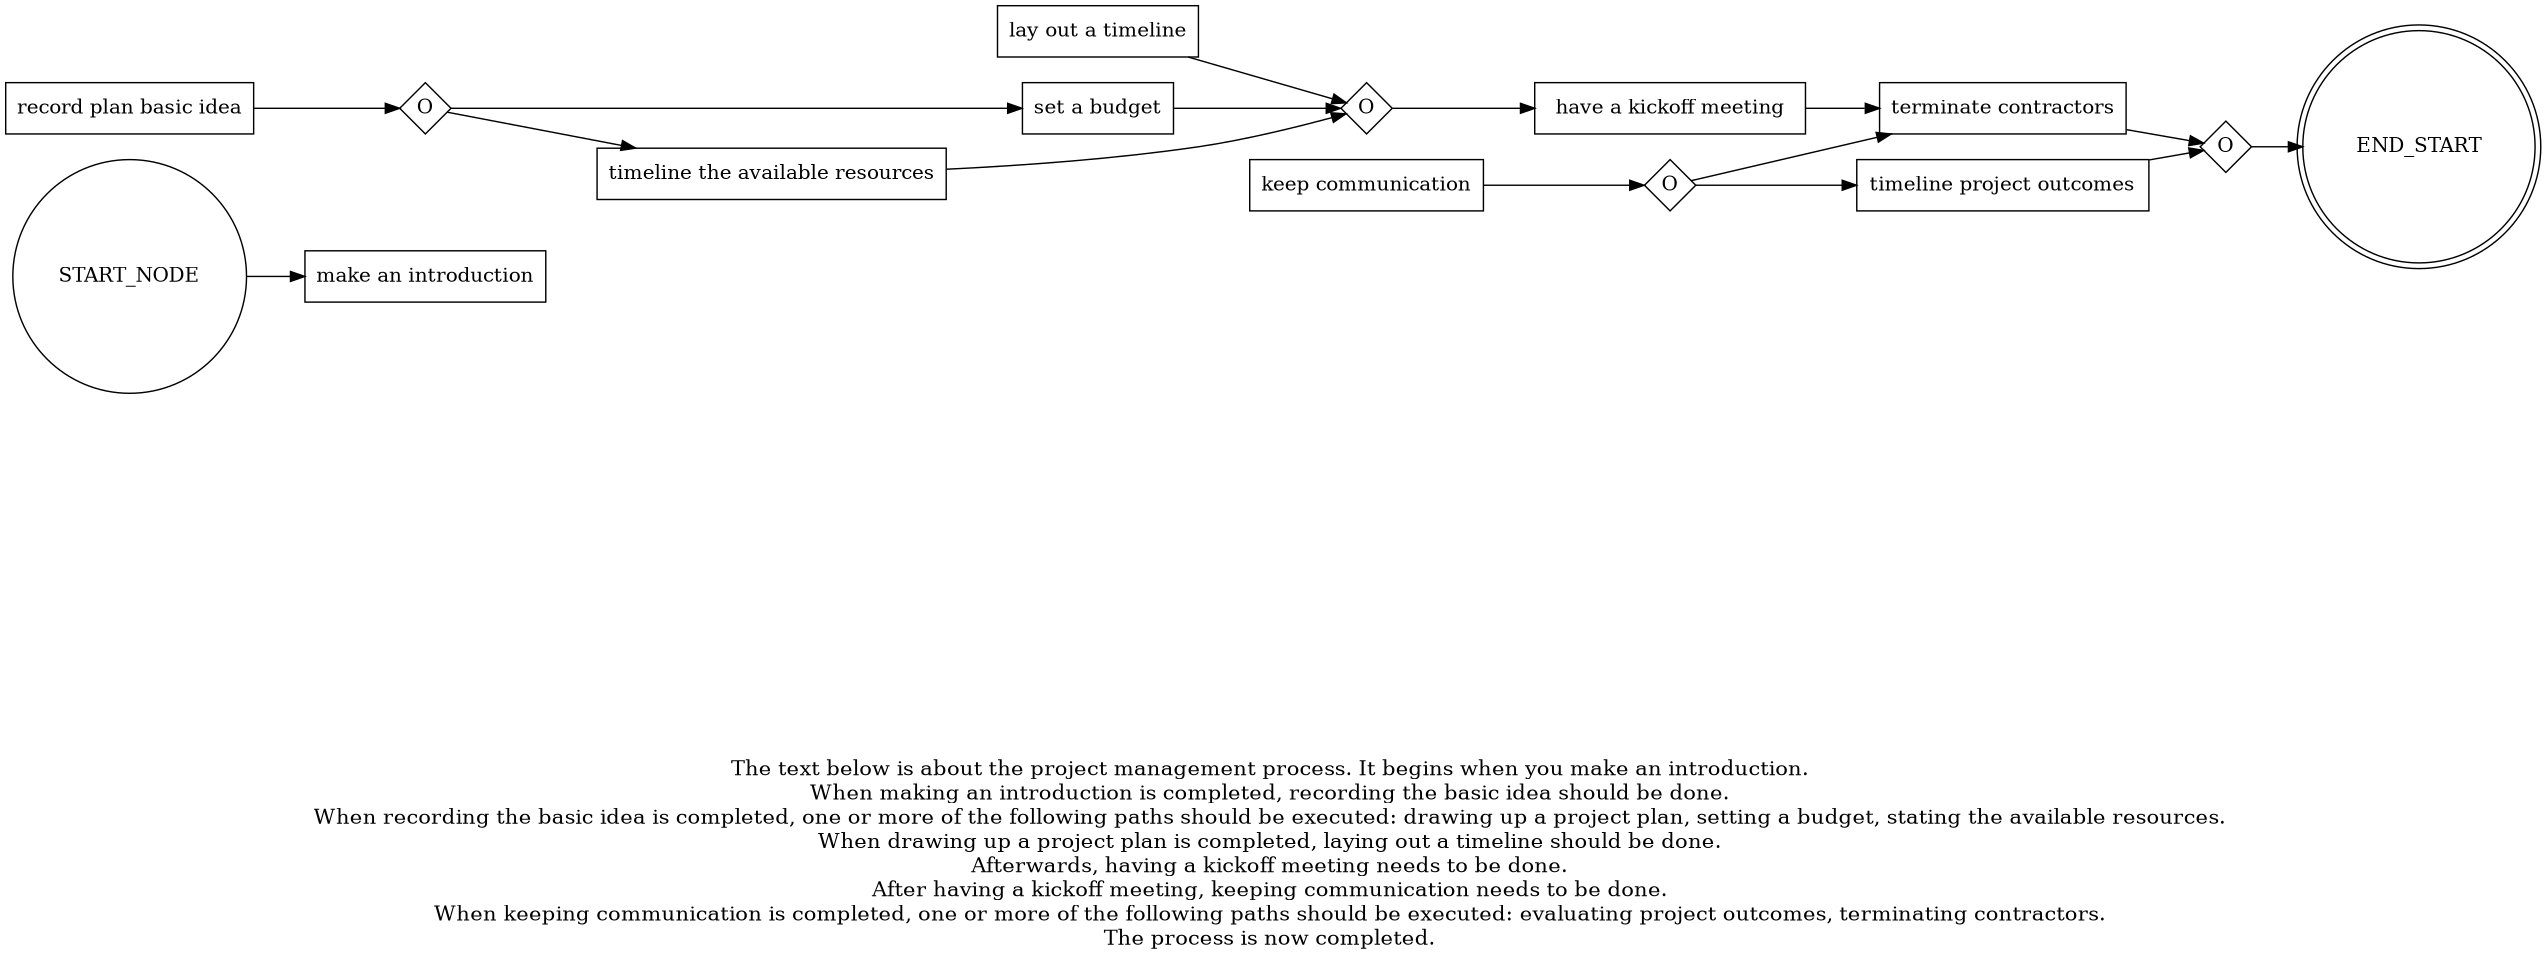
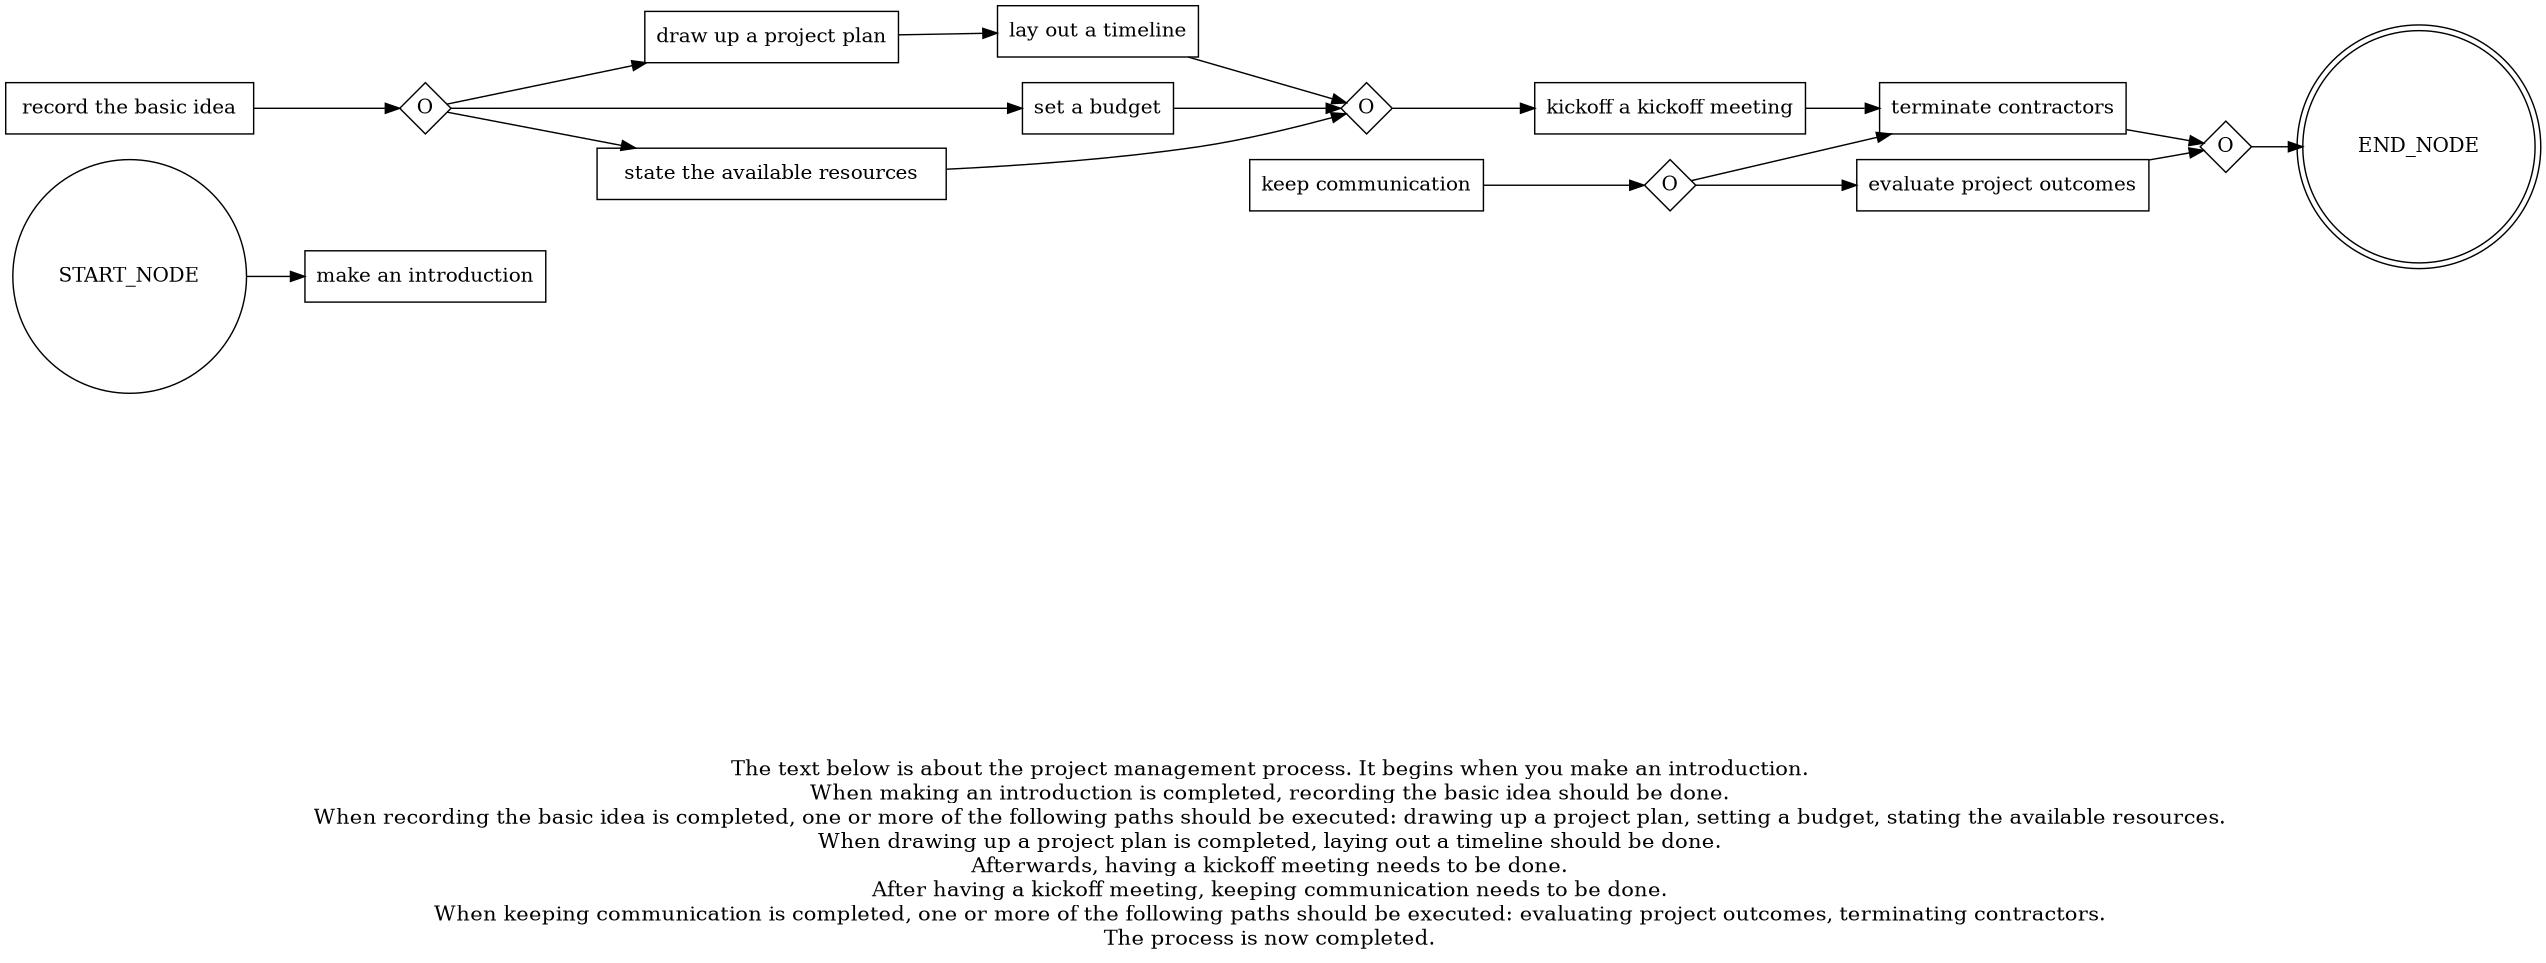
none -> (772, 37)
(130, 108) -> (130, 108)
(1670, 108) -> (1670, 108)
(2419, 147) -> (2419, 147)
(772, 174) -> (772, 174)
(2003, 185) -> (2003, 185)
